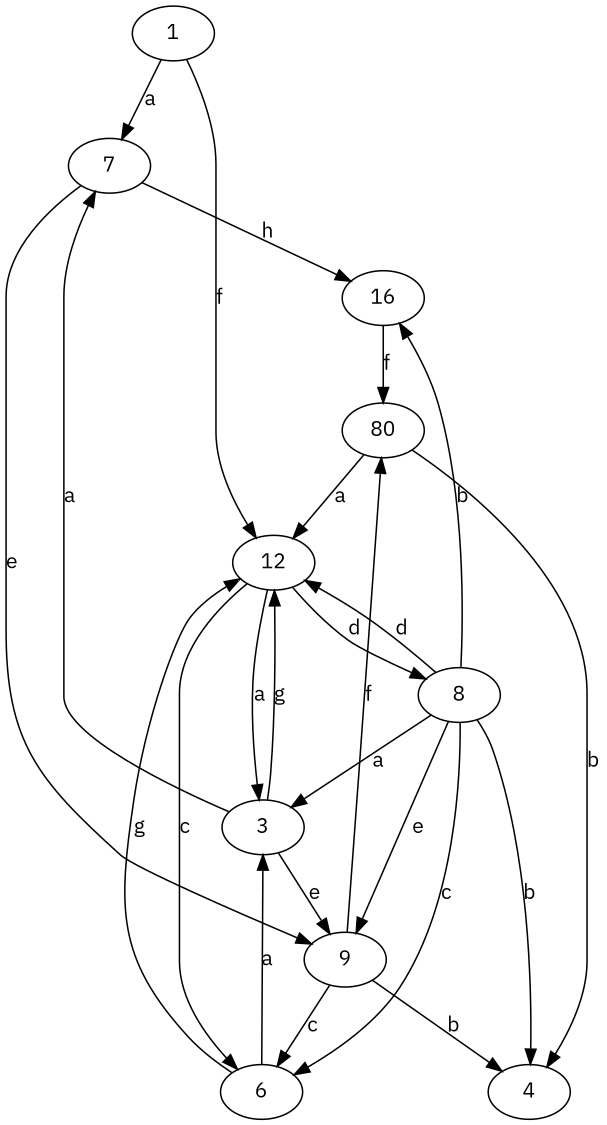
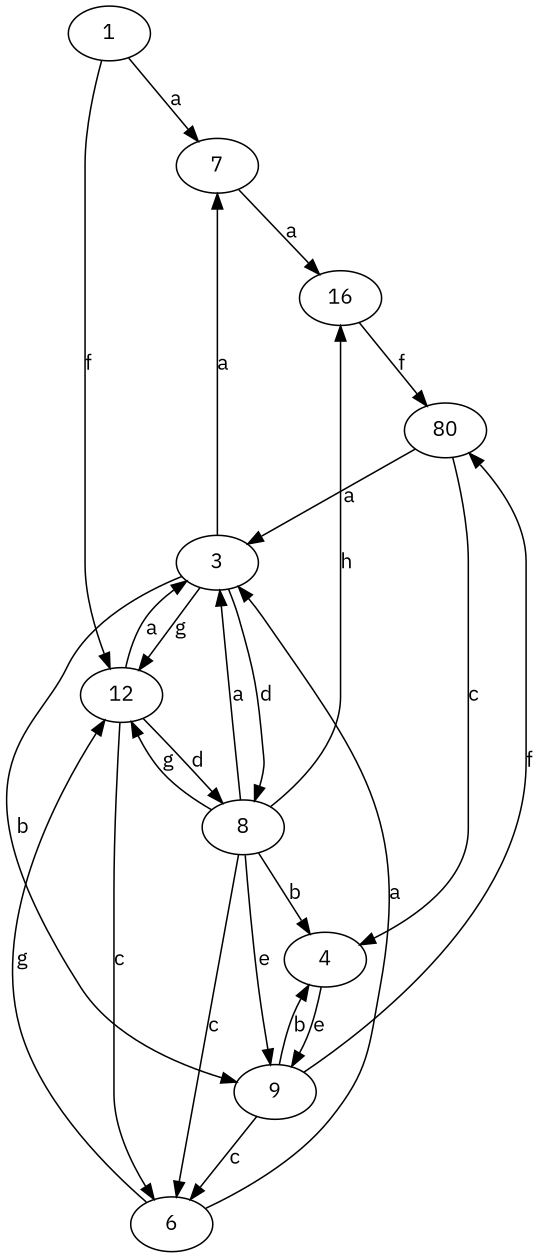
(268, 232) -> (292, 232)
(333, 491) -> (331, 497)
(463, 497) -> (347, 563)
(6, 624) -> (313, 1021)
(402, 629) -> (169, 761)
none -> (256, 686)
(594, 761) -> (474, 695)
(315, 893) -> (23, 827)
